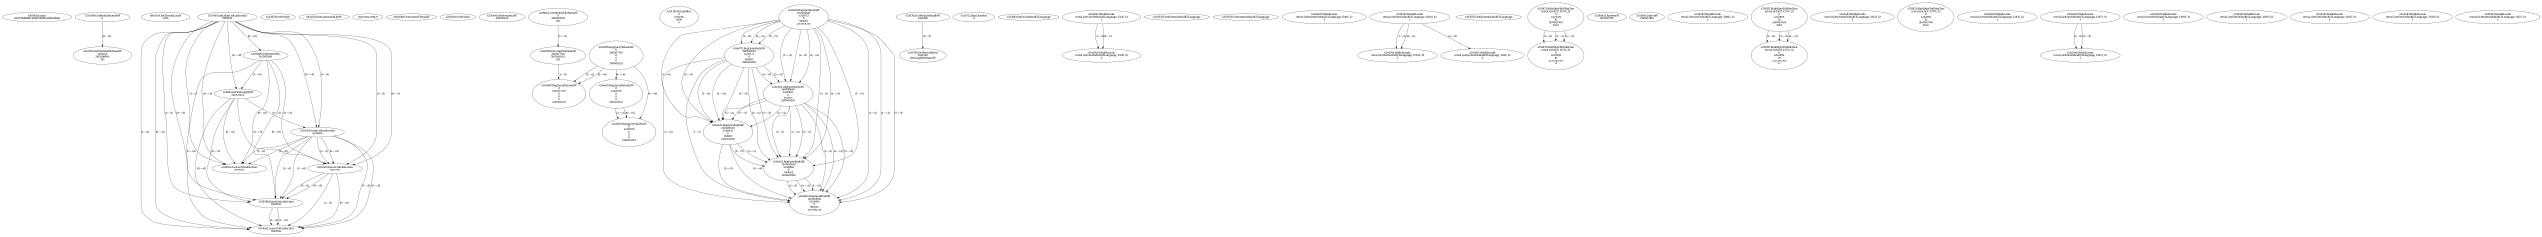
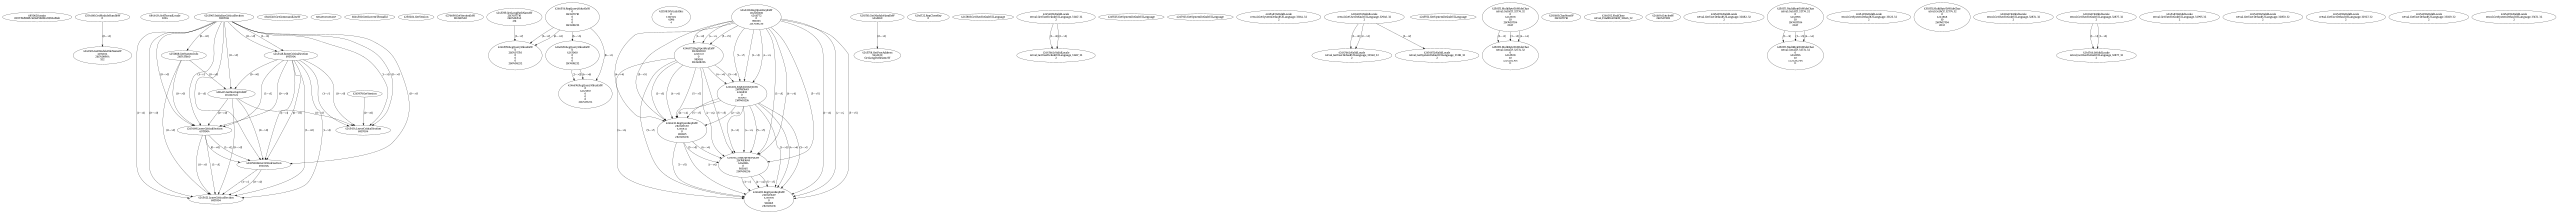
(558, 17) -> none
none -> (1613, 17)
(258, 111) -> (364, 110)
(273, 115) -> (254, 70)
(263, 133) -> none
